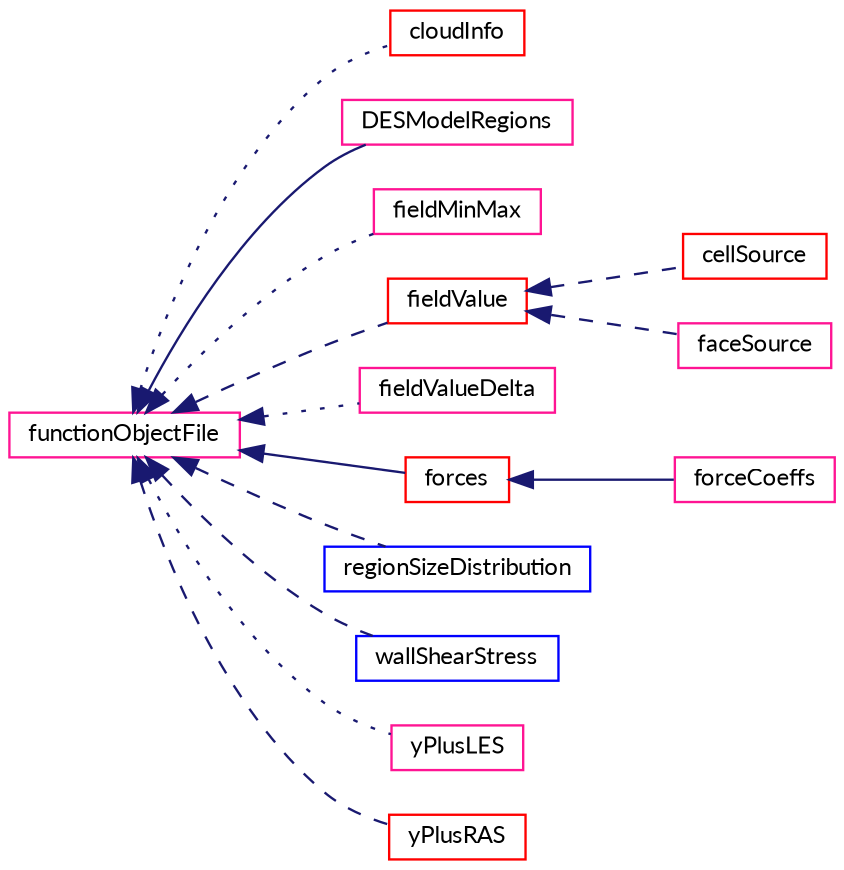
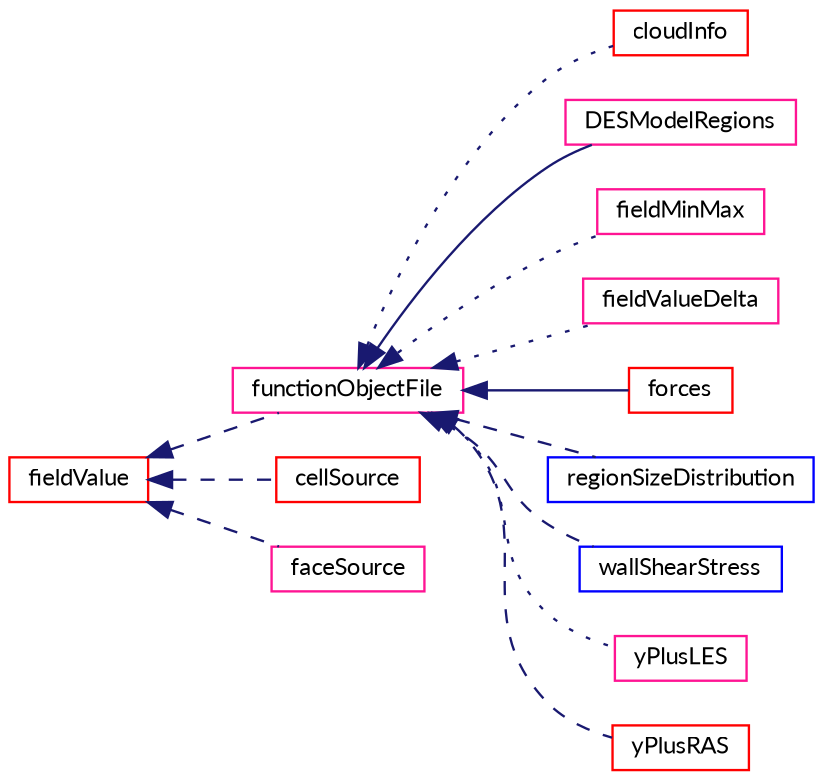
(290, 360) -> (225, 431)
(755, 480) -> none
